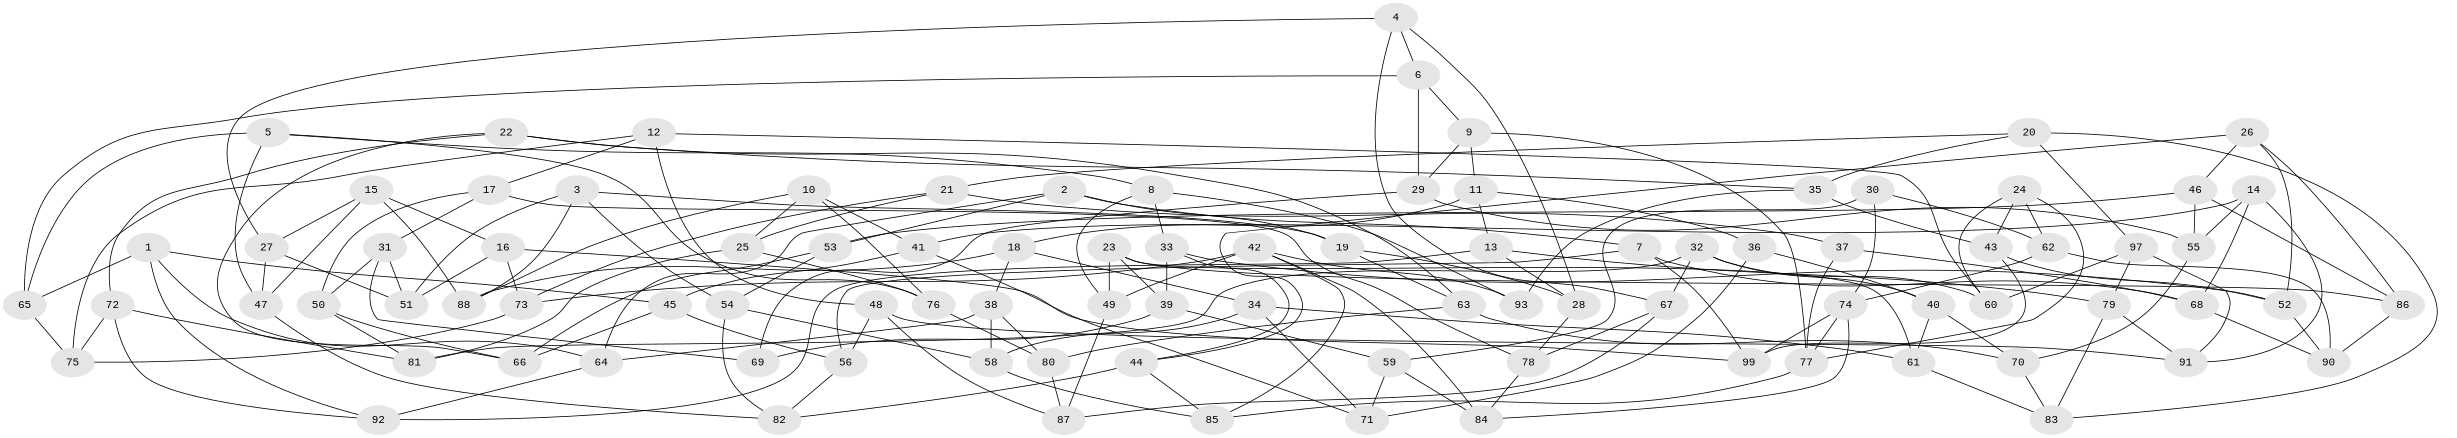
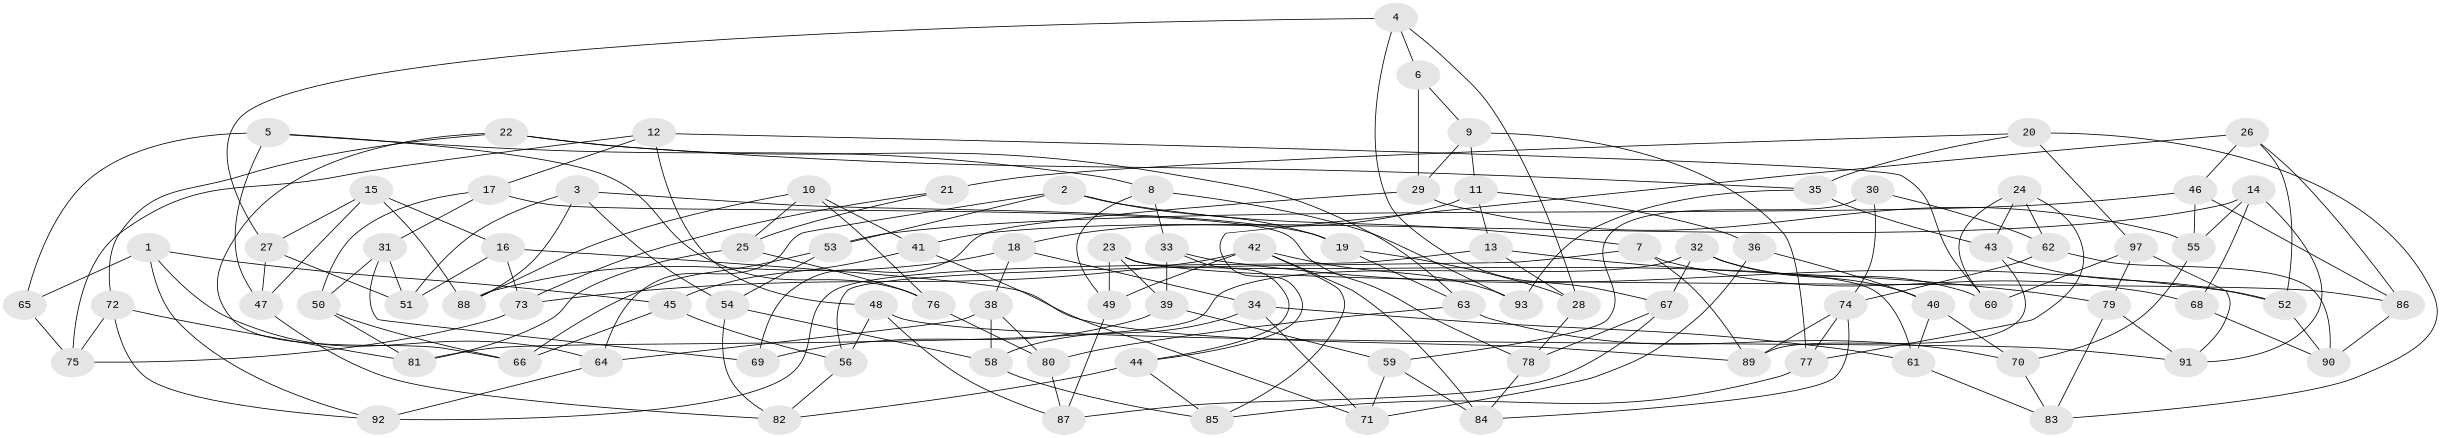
(660, 87) -> none
(1842, 248) -> none
(1749, 363) -> (1749, 363)
